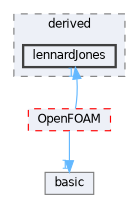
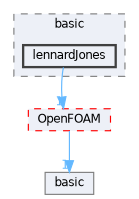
(69, 25) -> (69, 25)
(77, 94) -> (62, 84)
